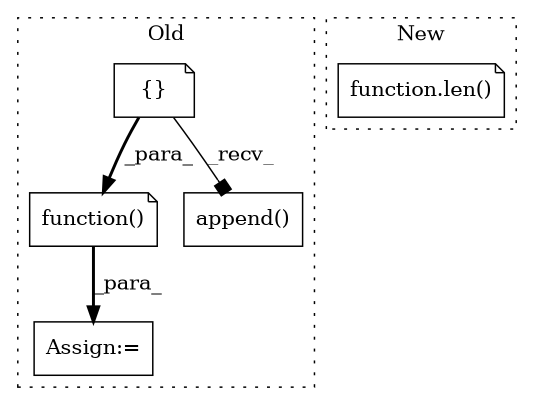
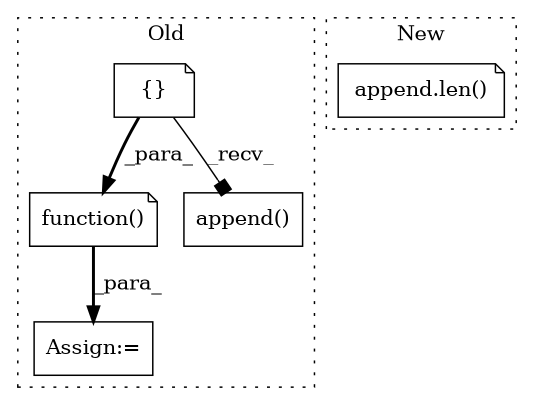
(421, 90) -> (421, 90)
